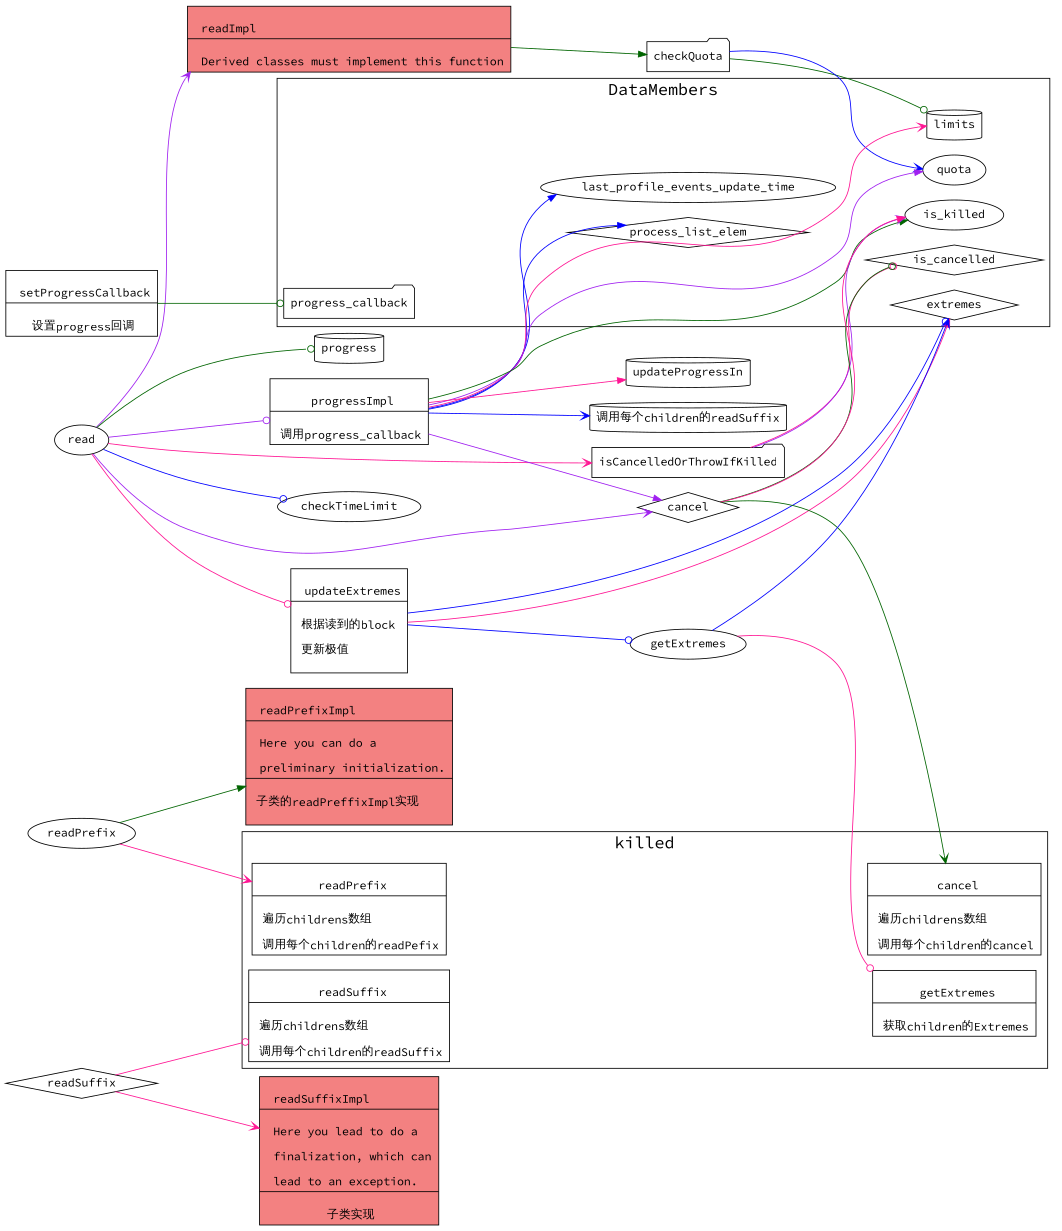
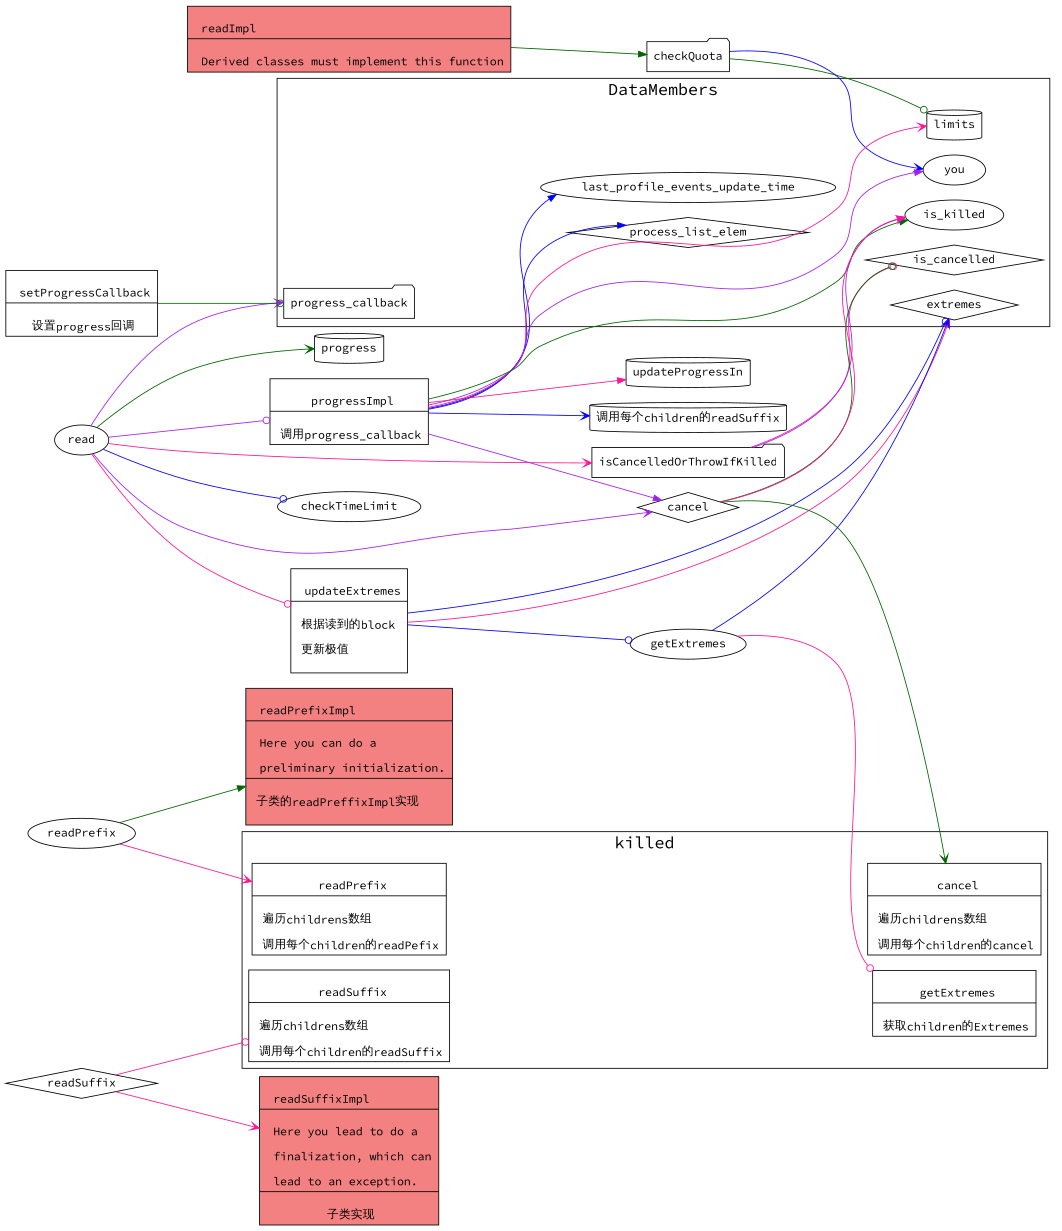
(954, 170) -> (954, 170)
(166, 262) -> (167, 339)
(194, 369) -> (194, 369)
